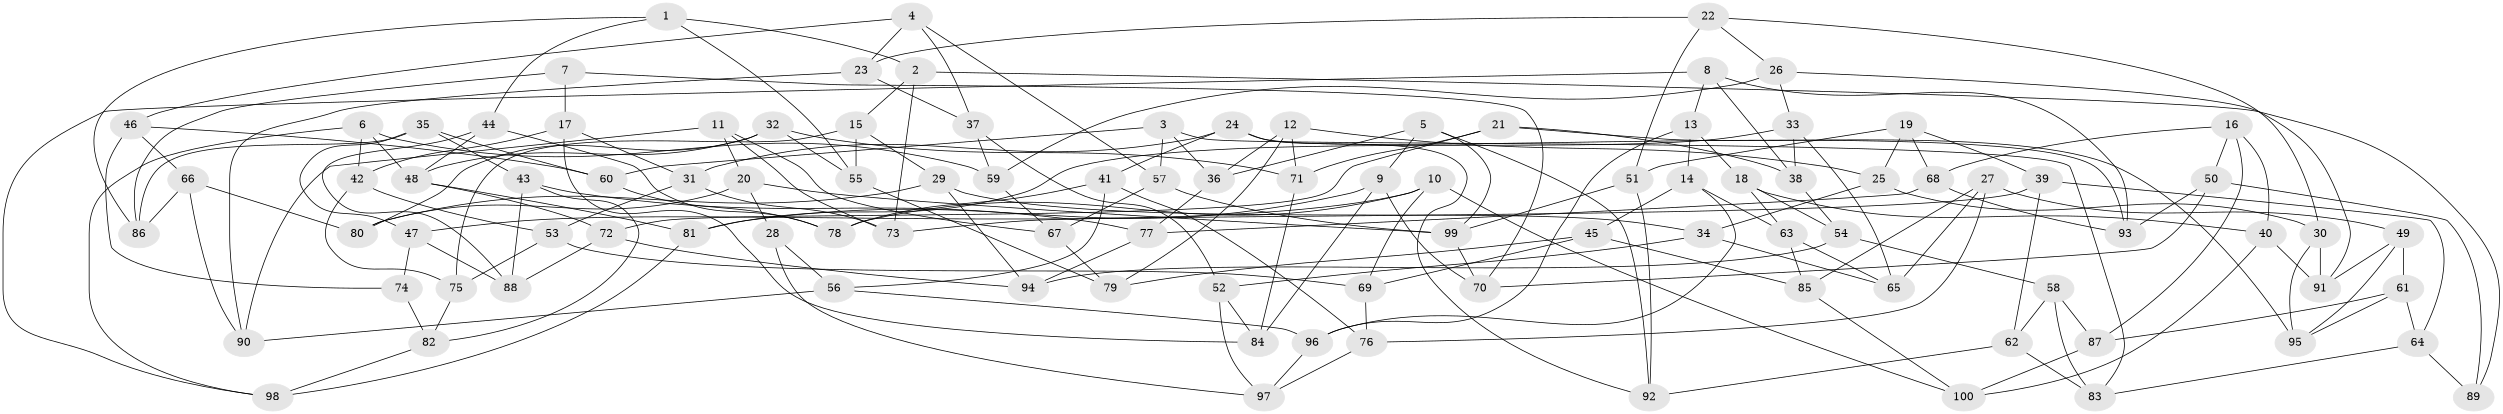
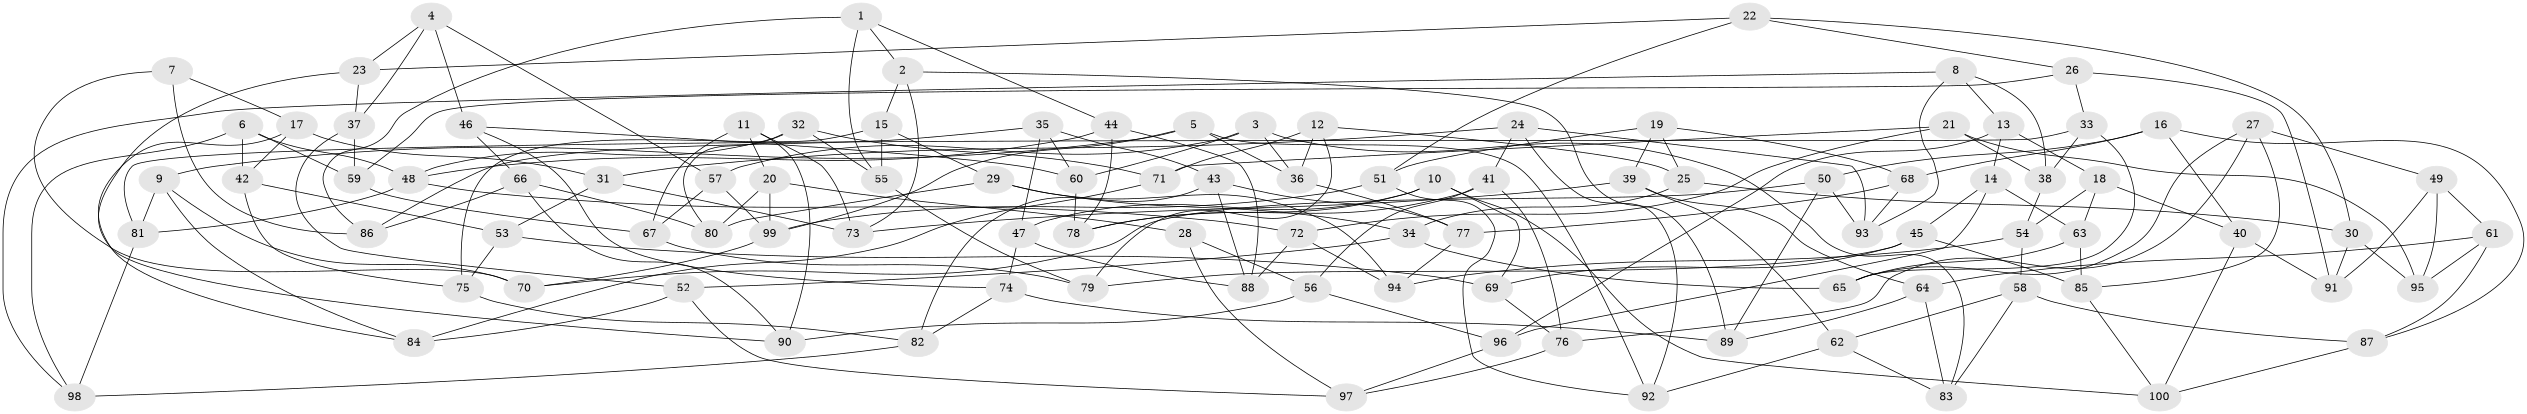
none -> (1365, 322)
